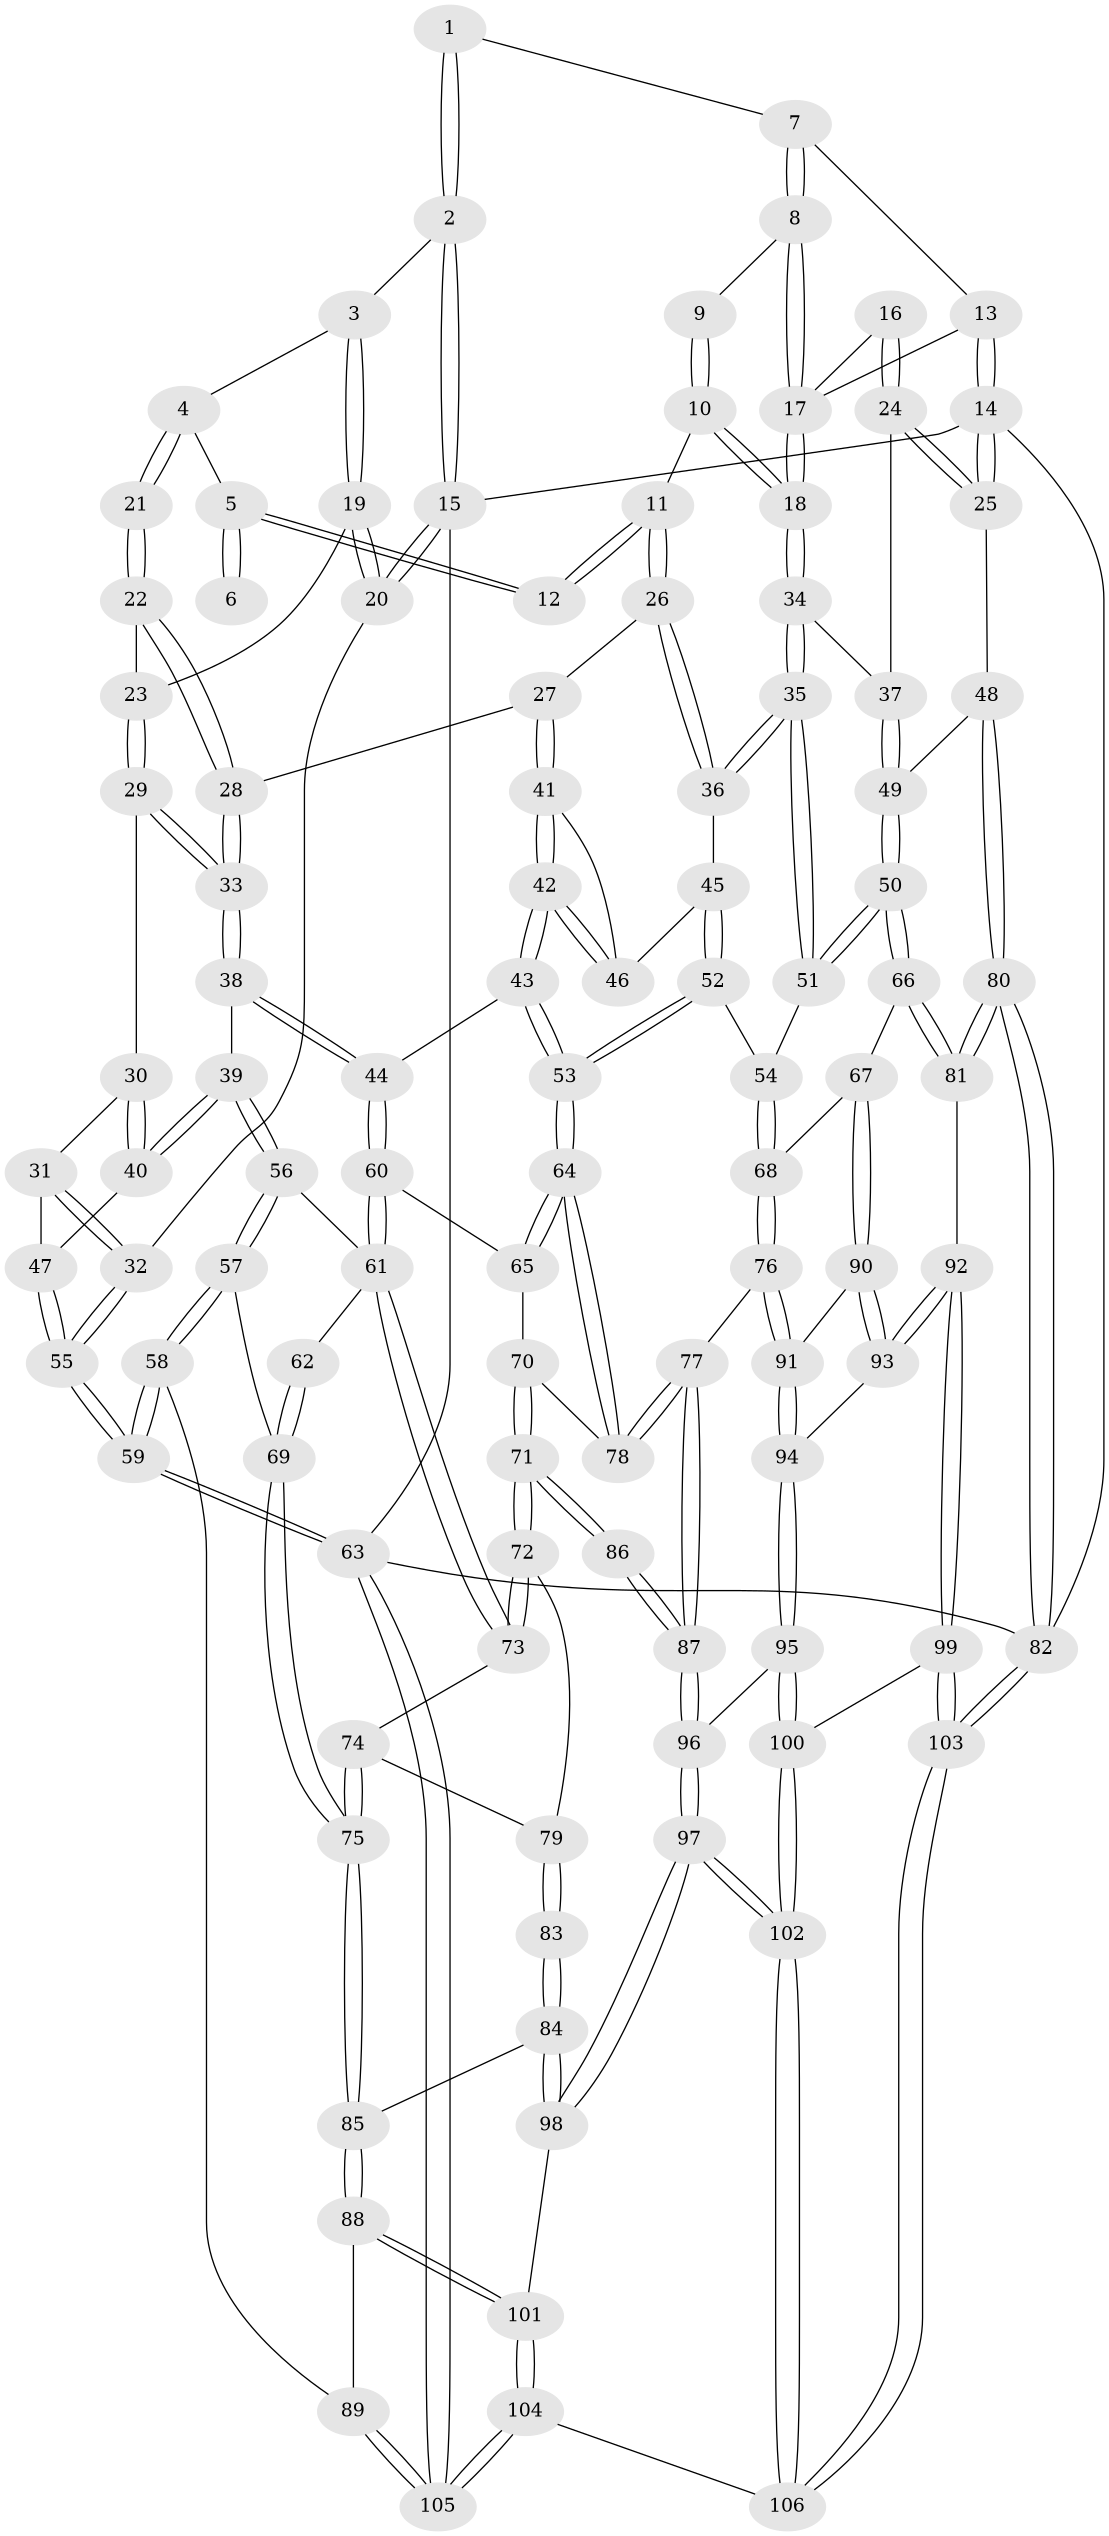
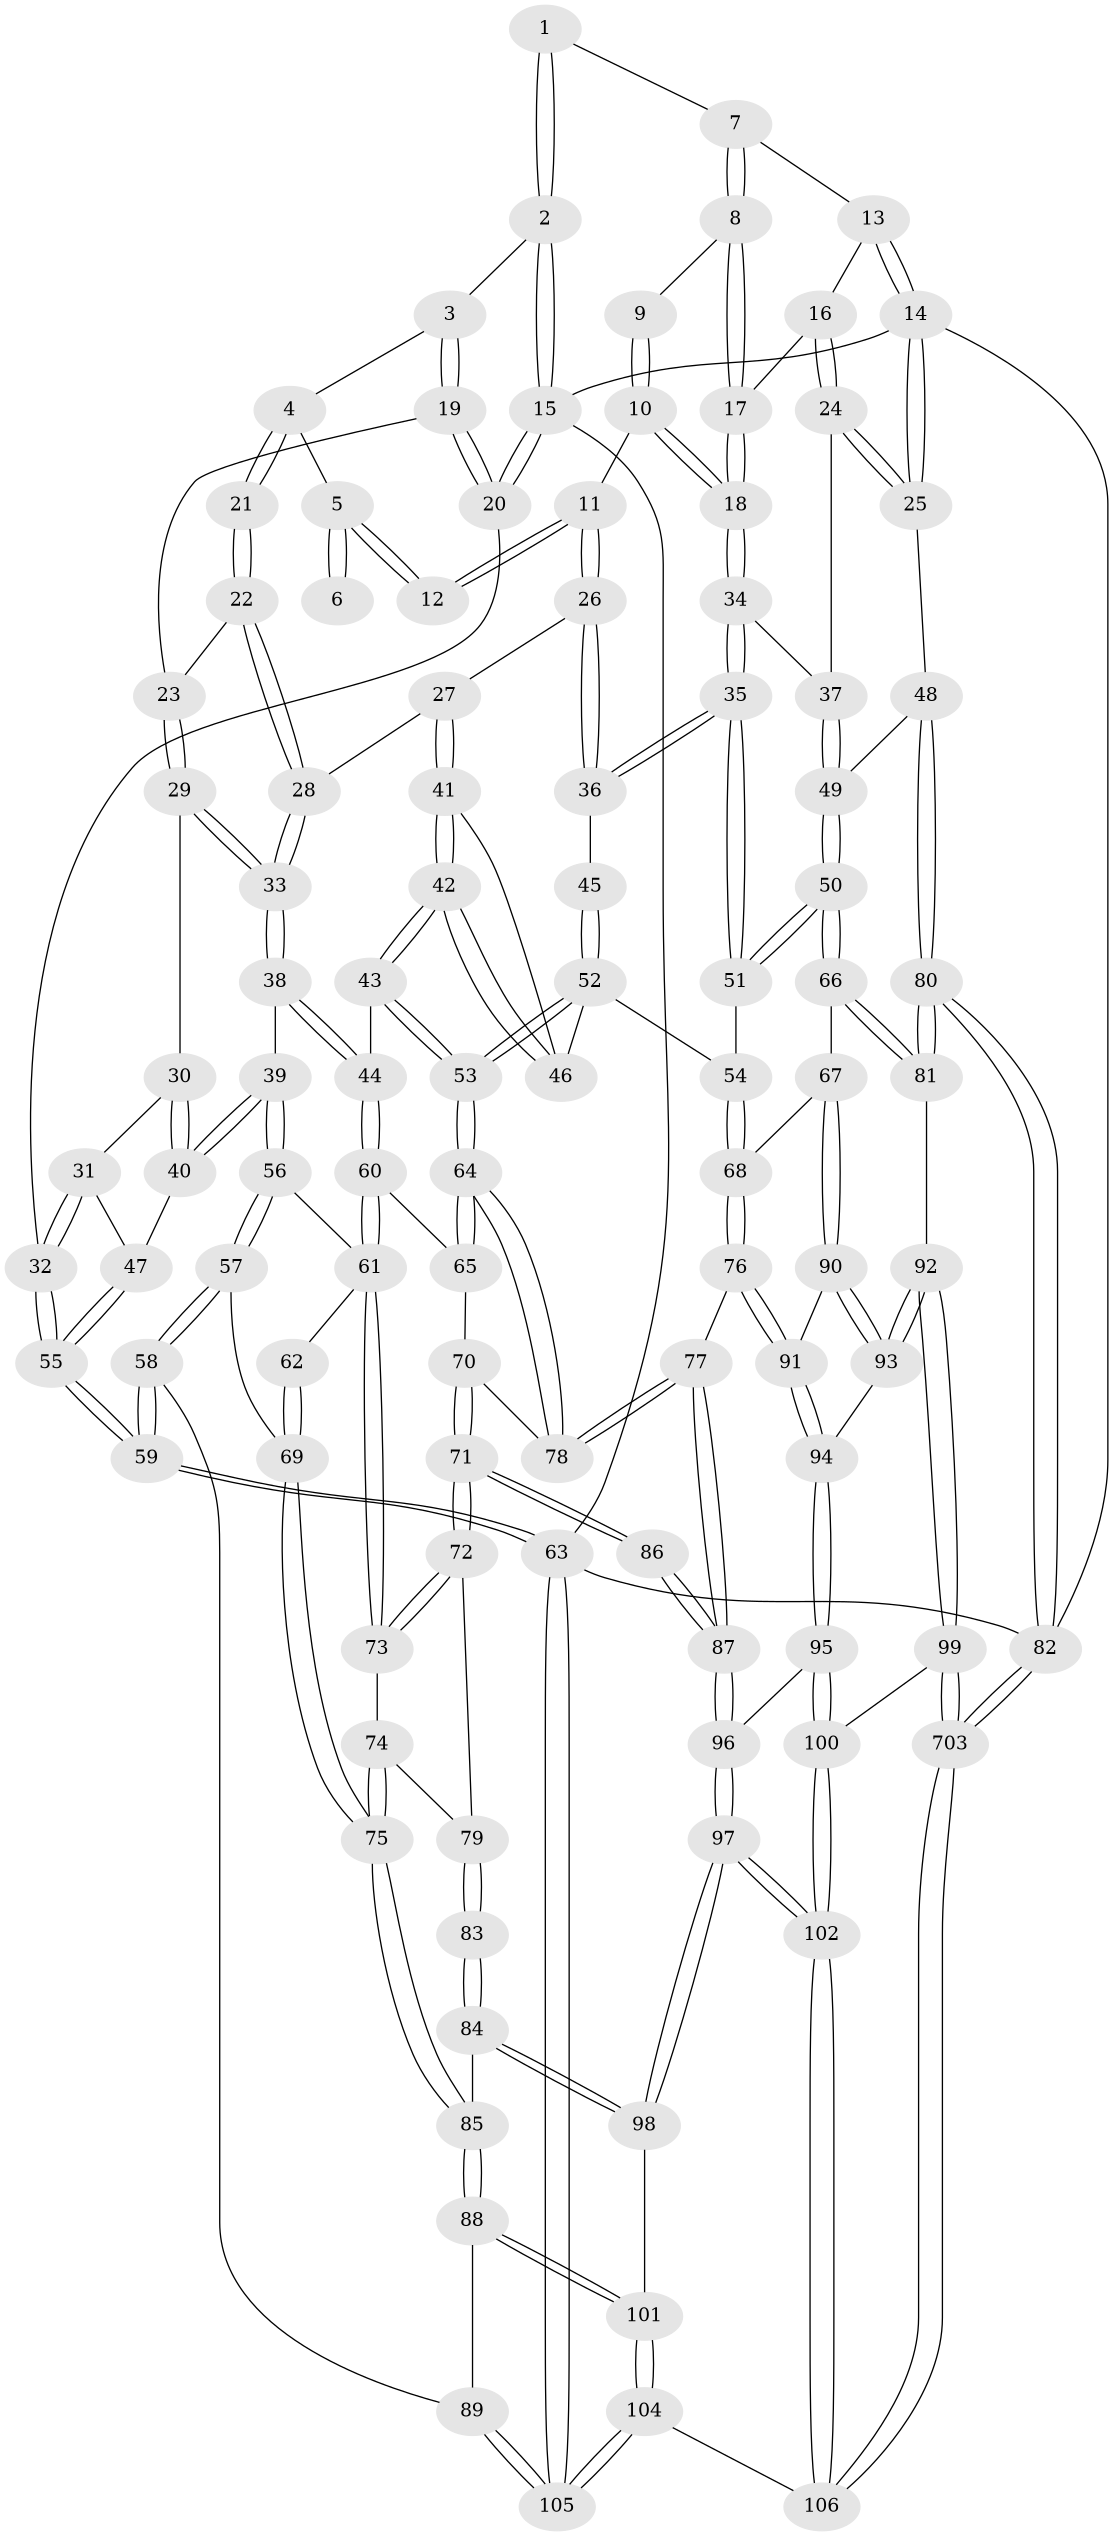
(891, 363) -> (847, 267)
(666, 934) -> (576, 1030)
(946, 1745) -> (950, 1745)
